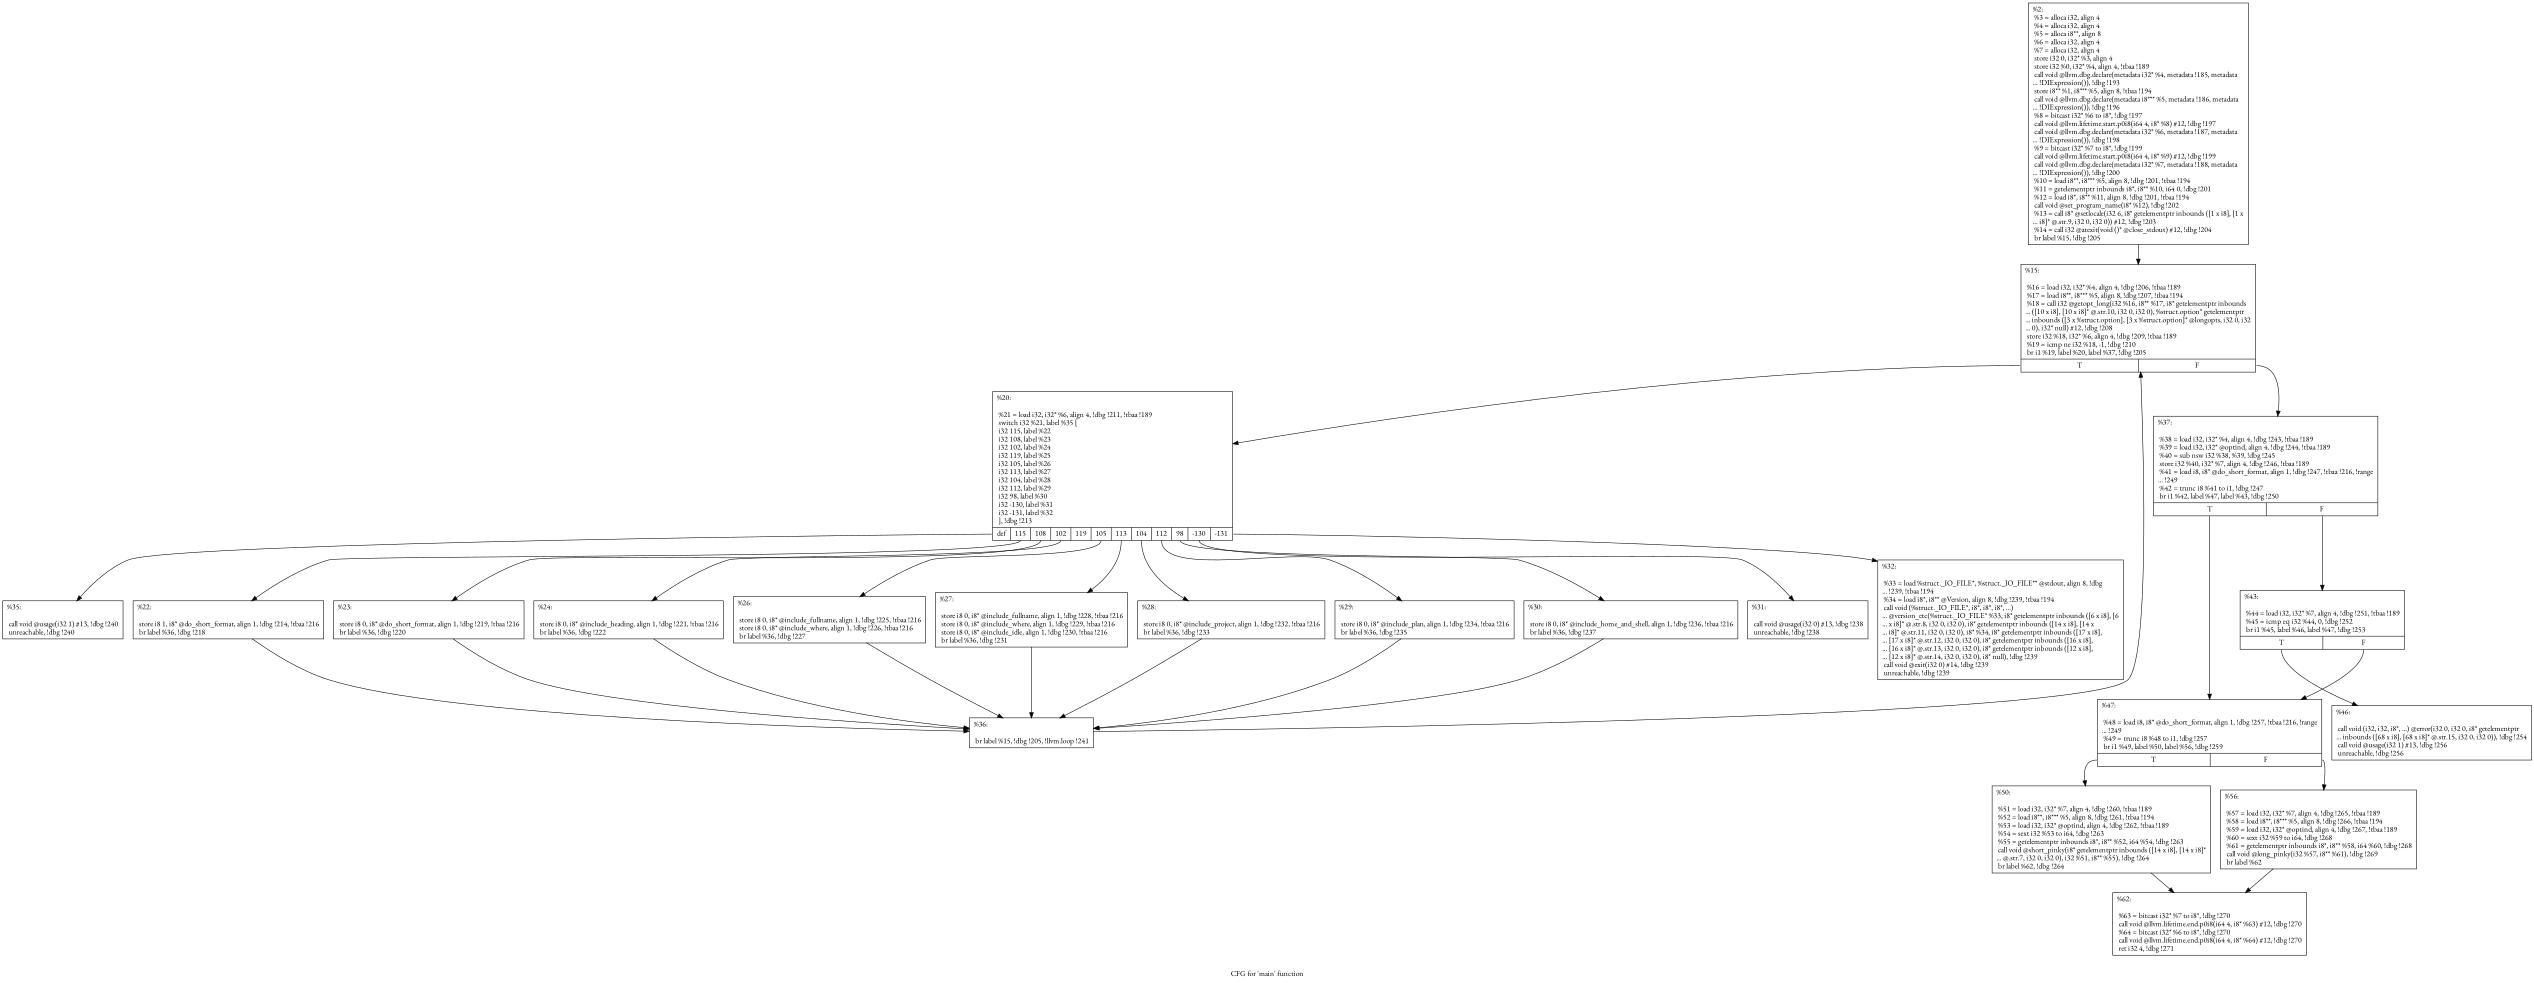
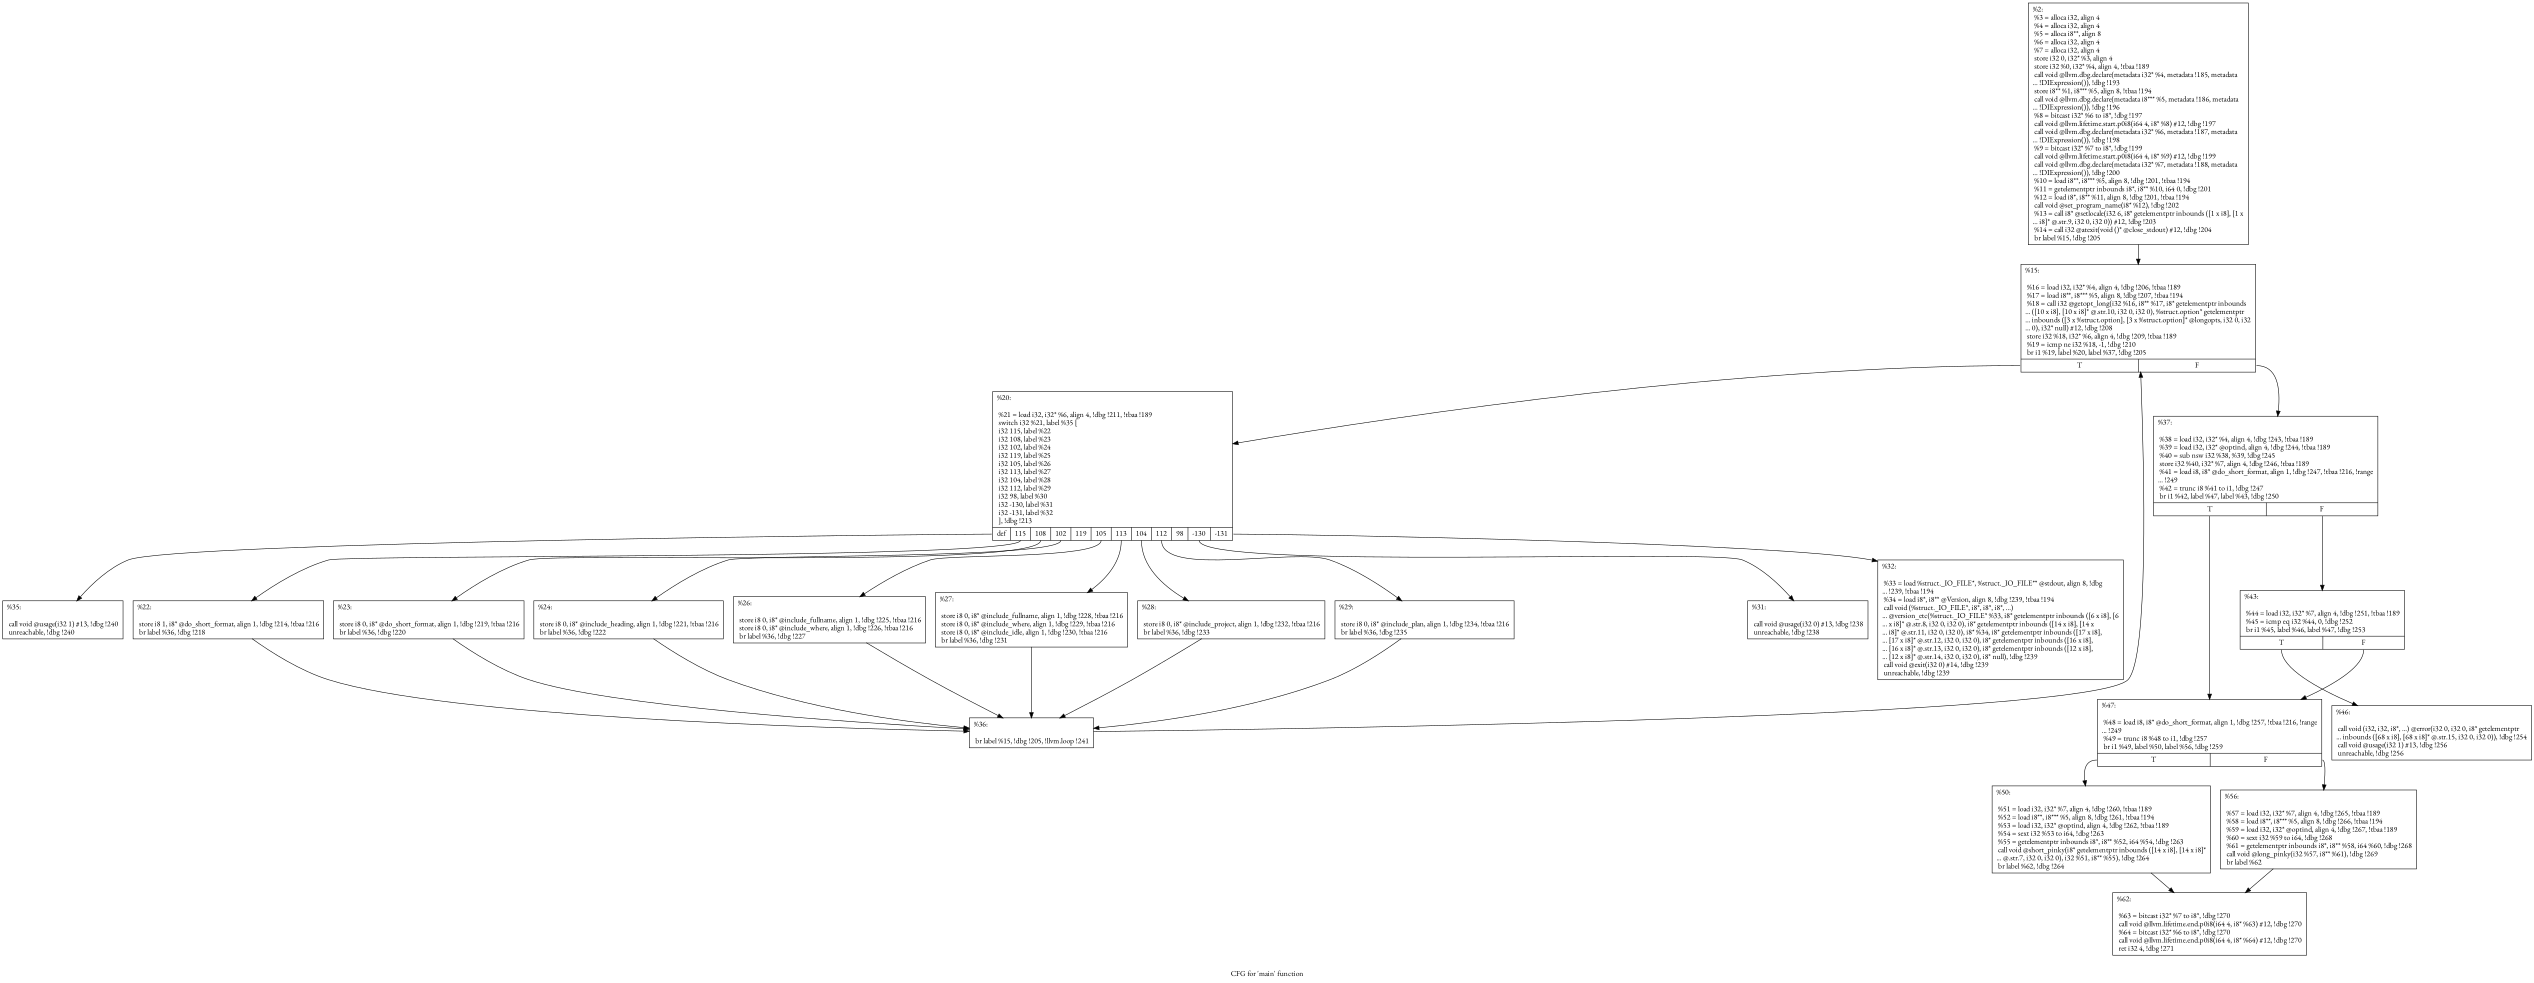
(1631, 620) -> none
